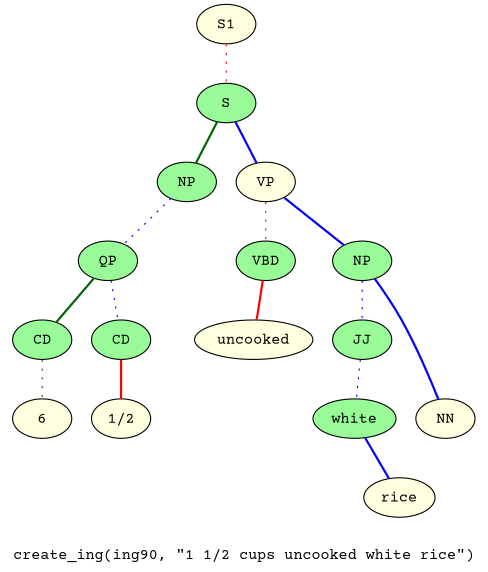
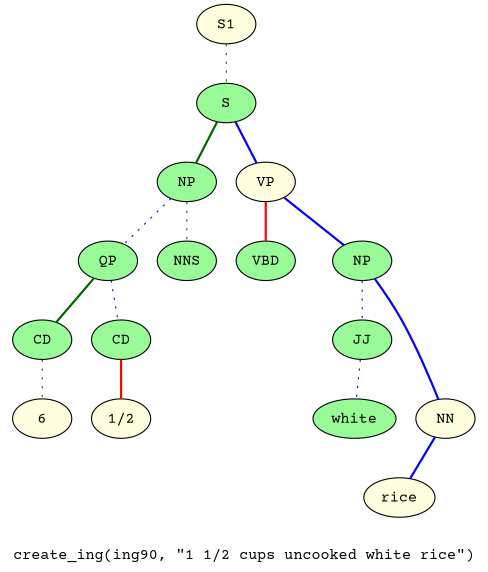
(226, 64) -> (226, 64)
(266, 221) -> (266, 221)
none -> (187, 261)
(254, 340) -> none
(377, 458) -> (423, 458)
